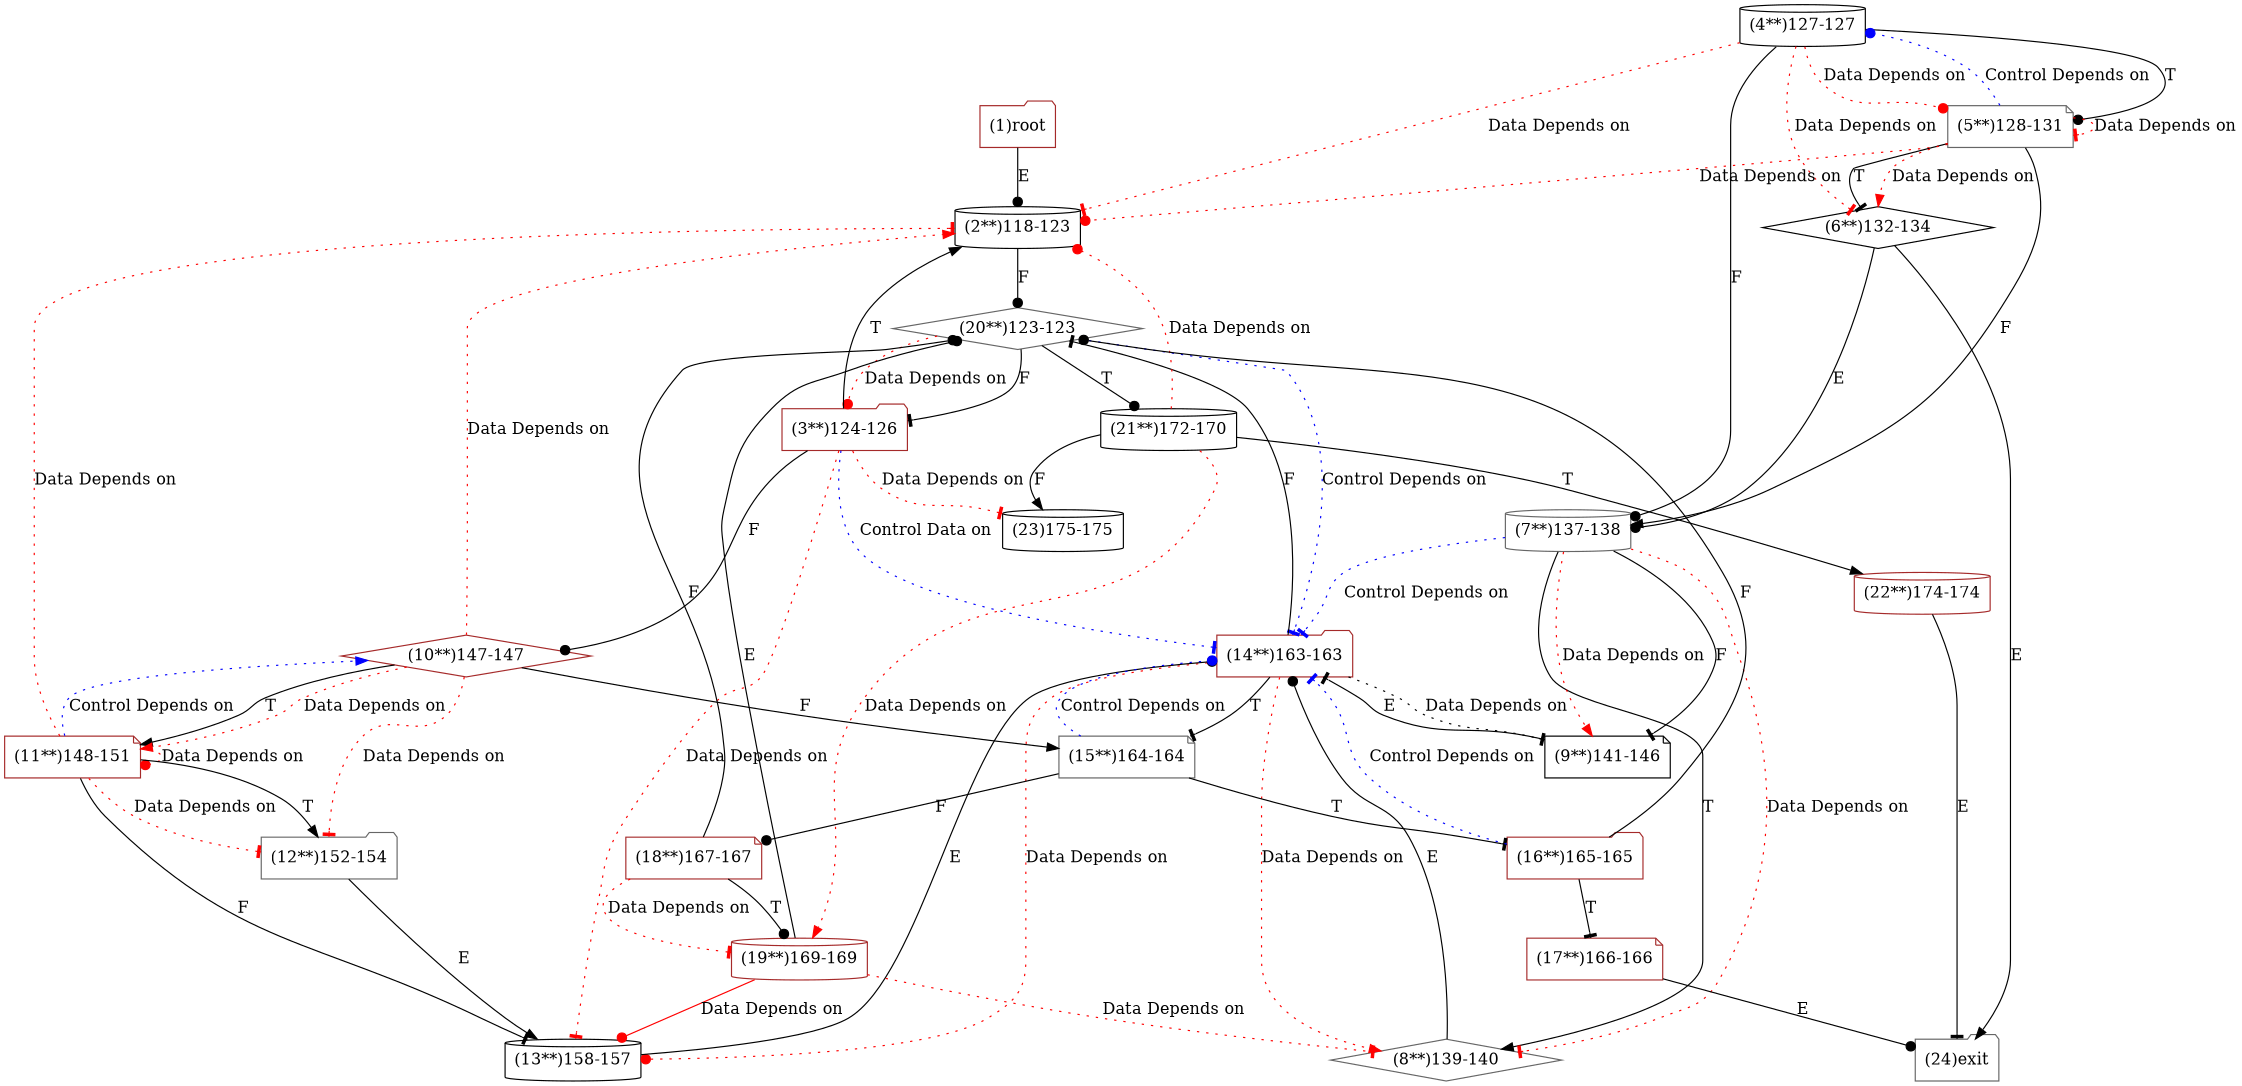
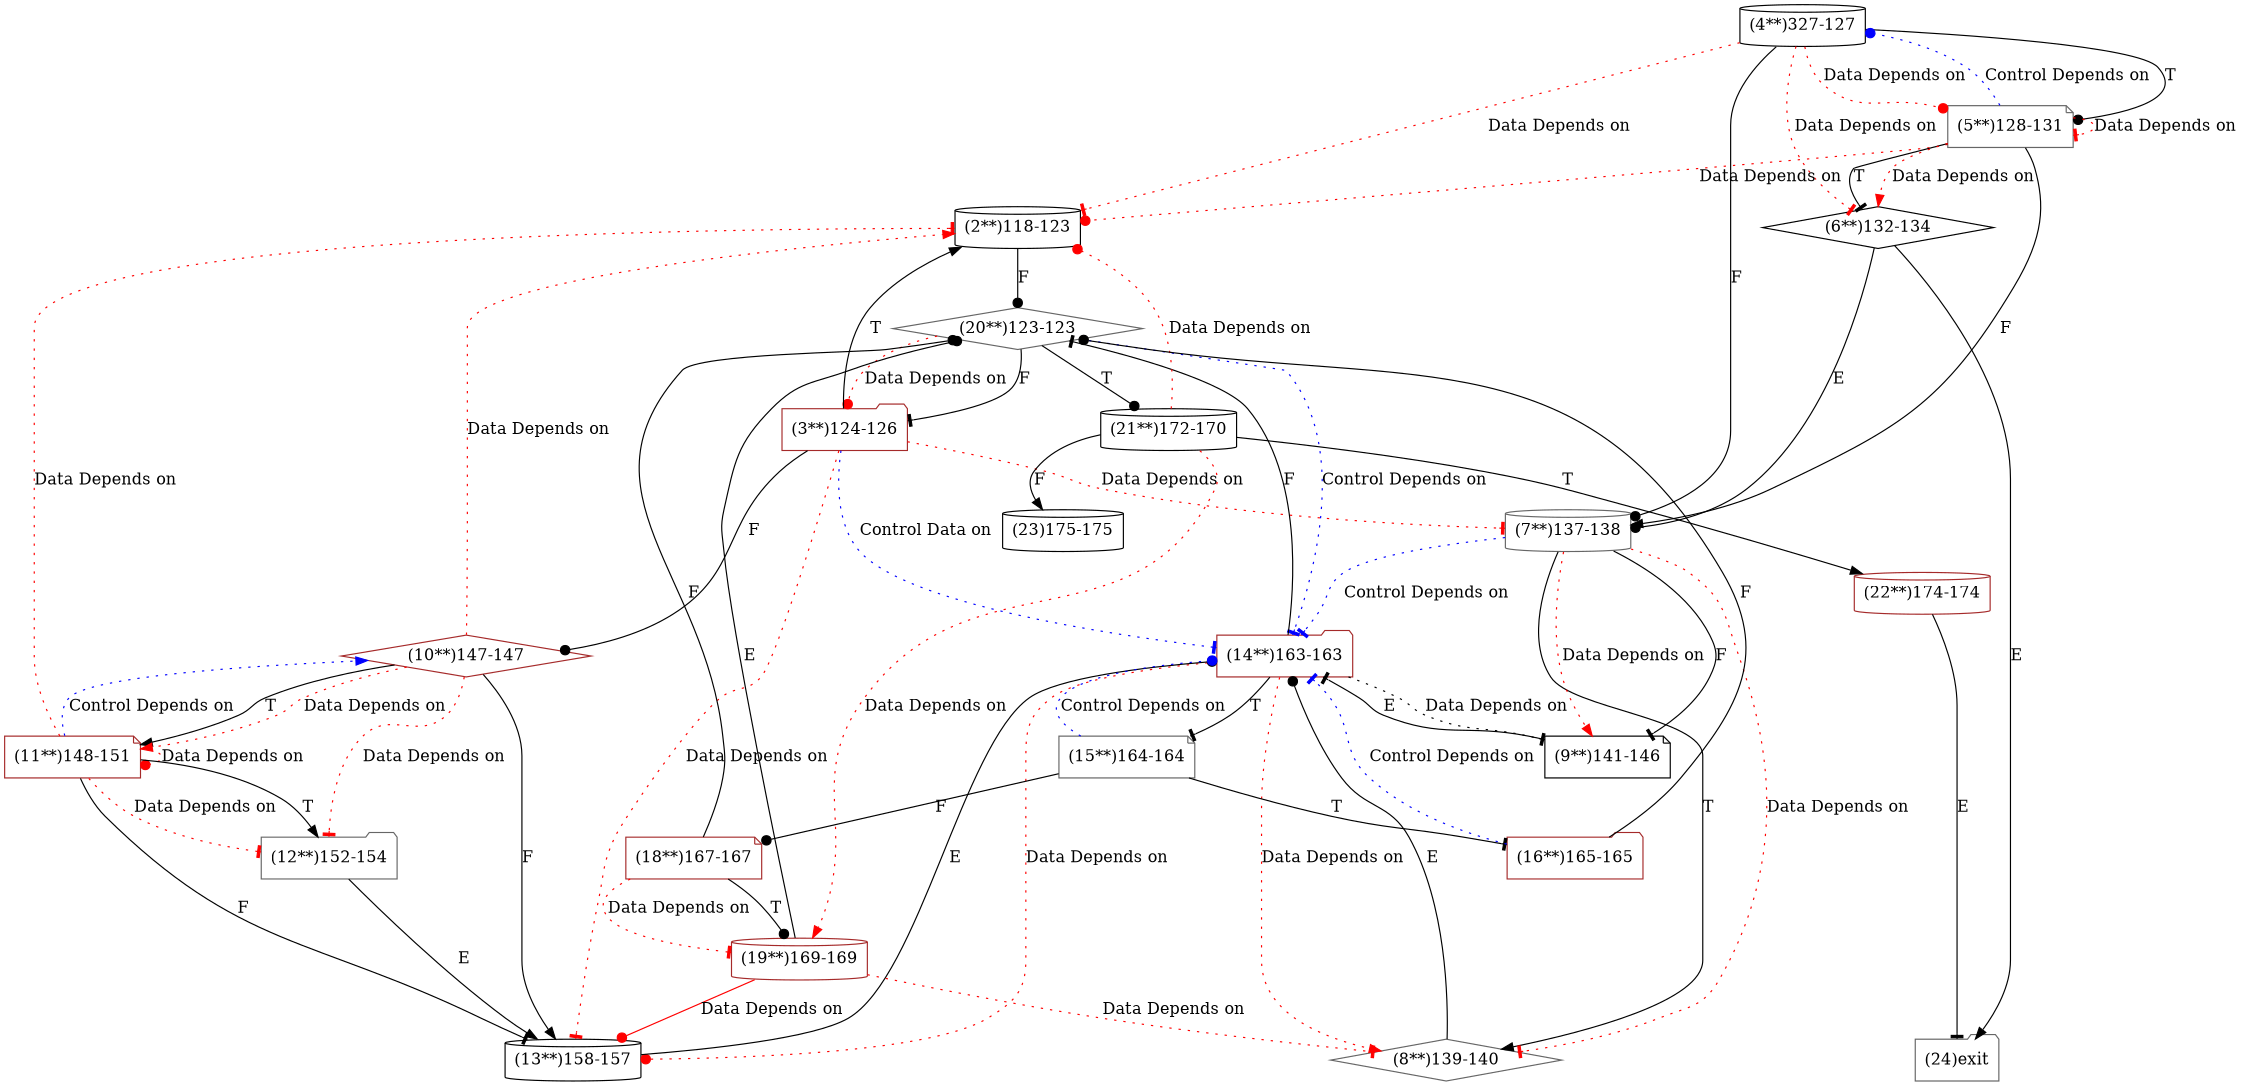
(1803, 26) -> (1803, 26)
(1018, 127) -> none
(914, 503) -> (1185, 503)
(784, 713) -> (522, 850)
(1595, 959) -> none
